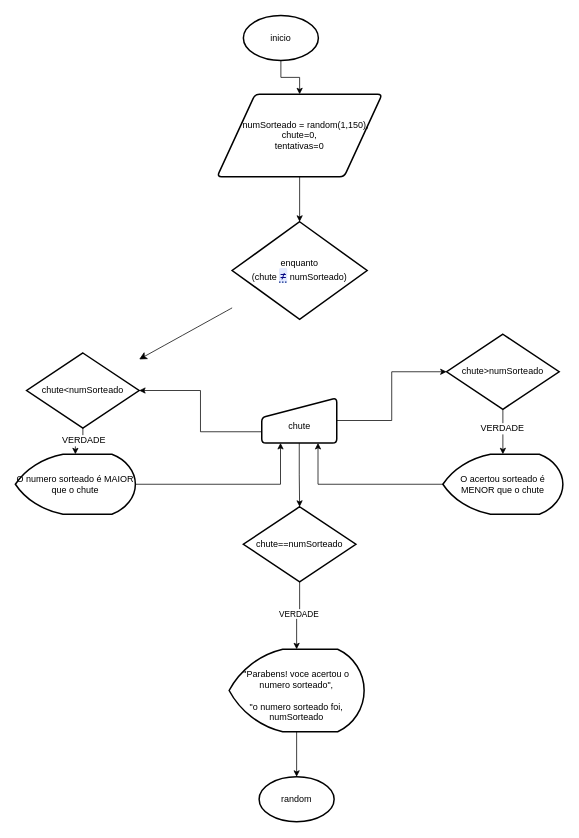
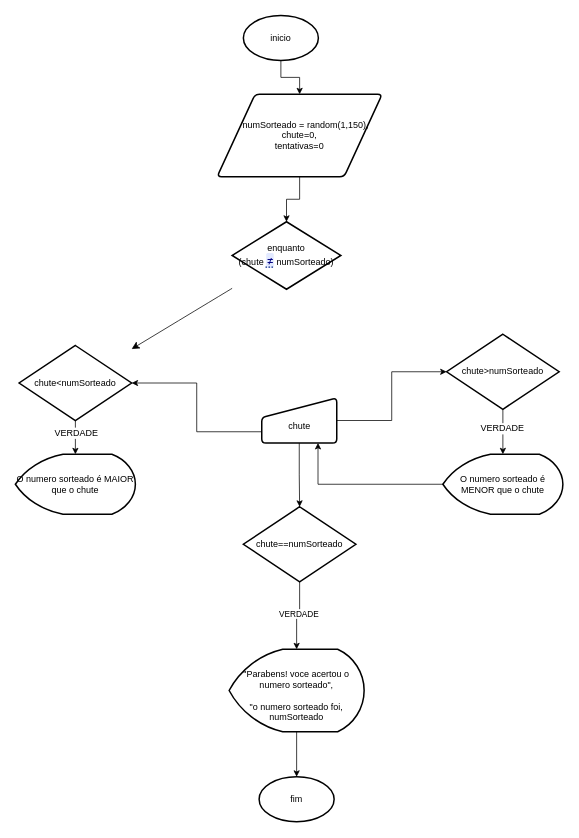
(300, 270) -> (287, 255)
(83, 390) -> (75, 383)
(225, 484) -> none
(503, 484) -> (503, 484)
(297, 799) -> (297, 799)
